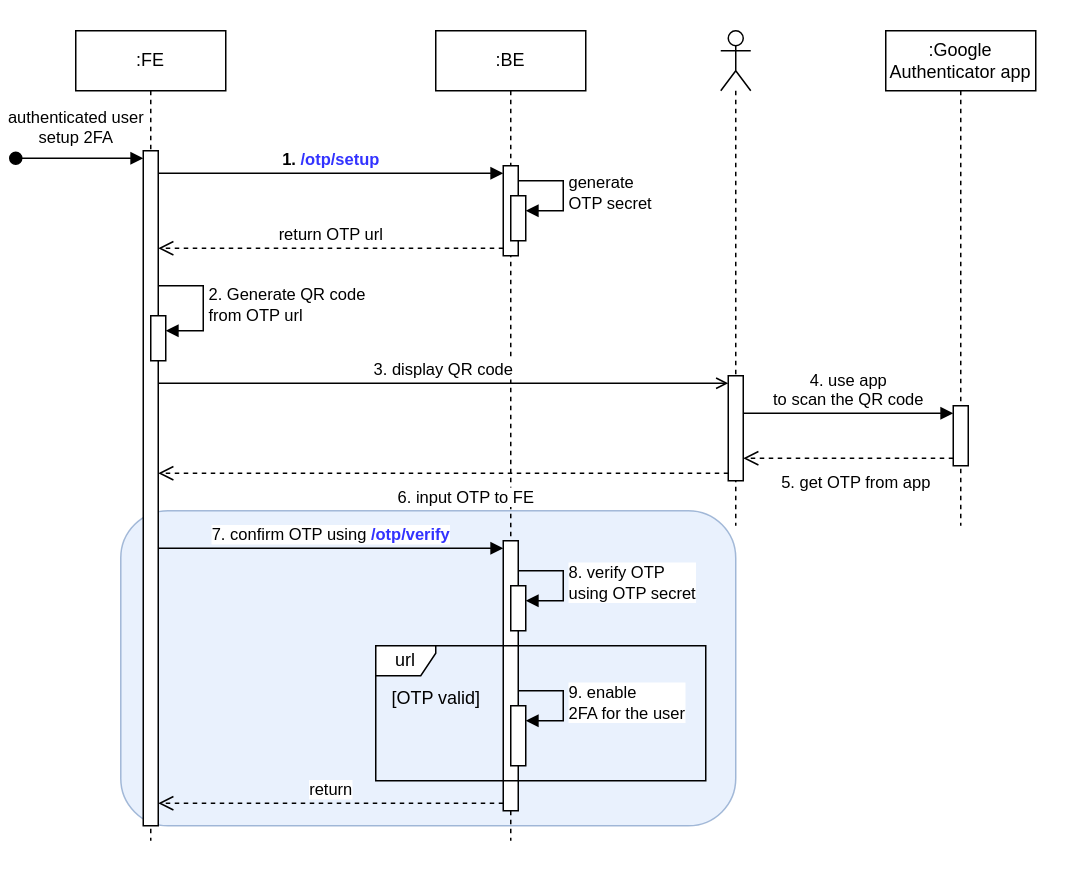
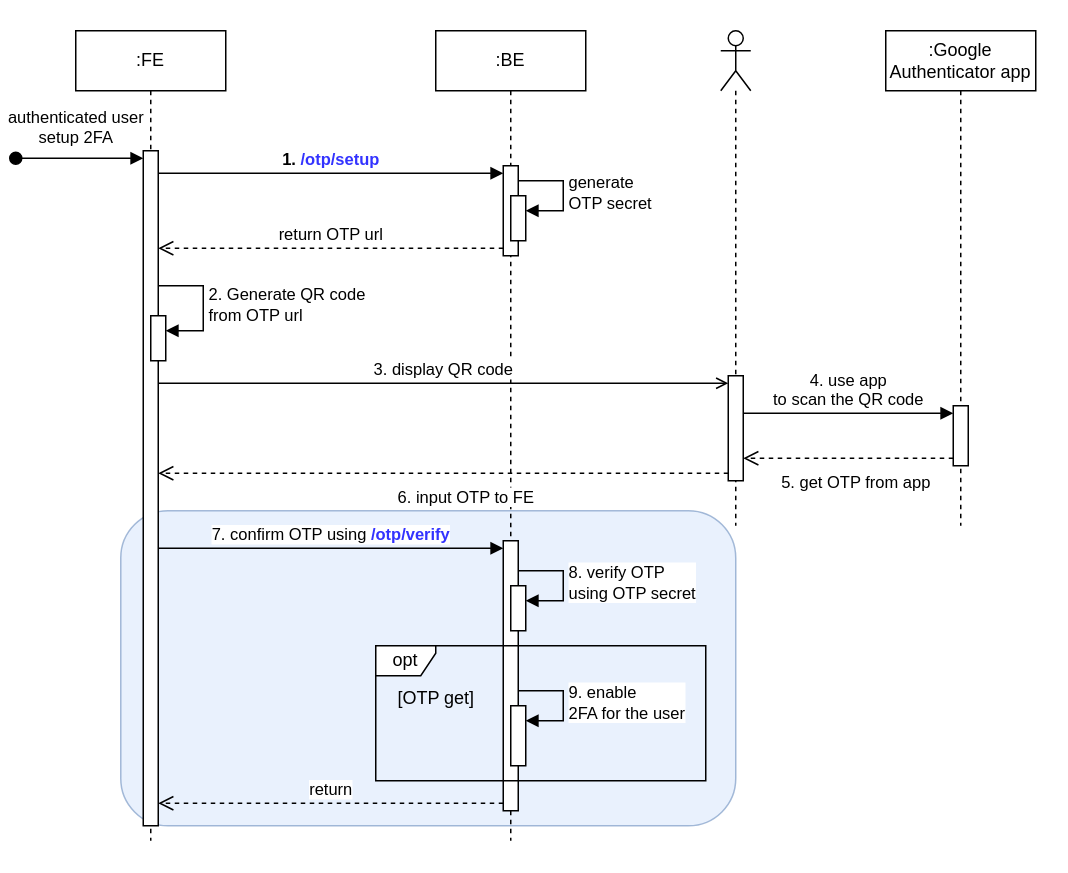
(406, 661) -> (406, 661)
(437, 698) -> (437, 698)
